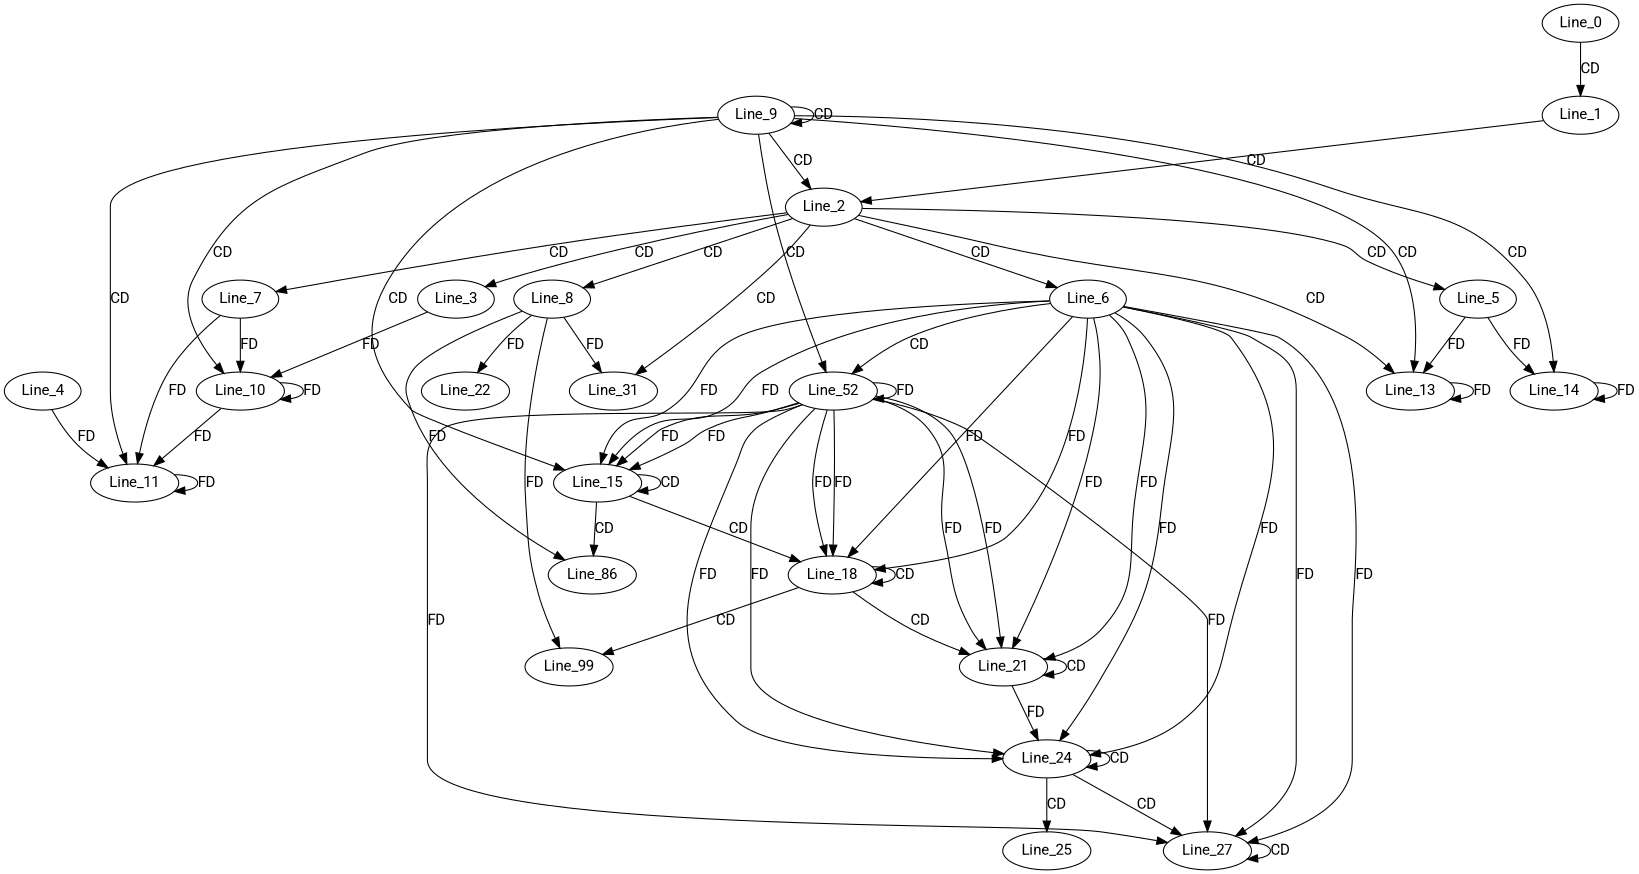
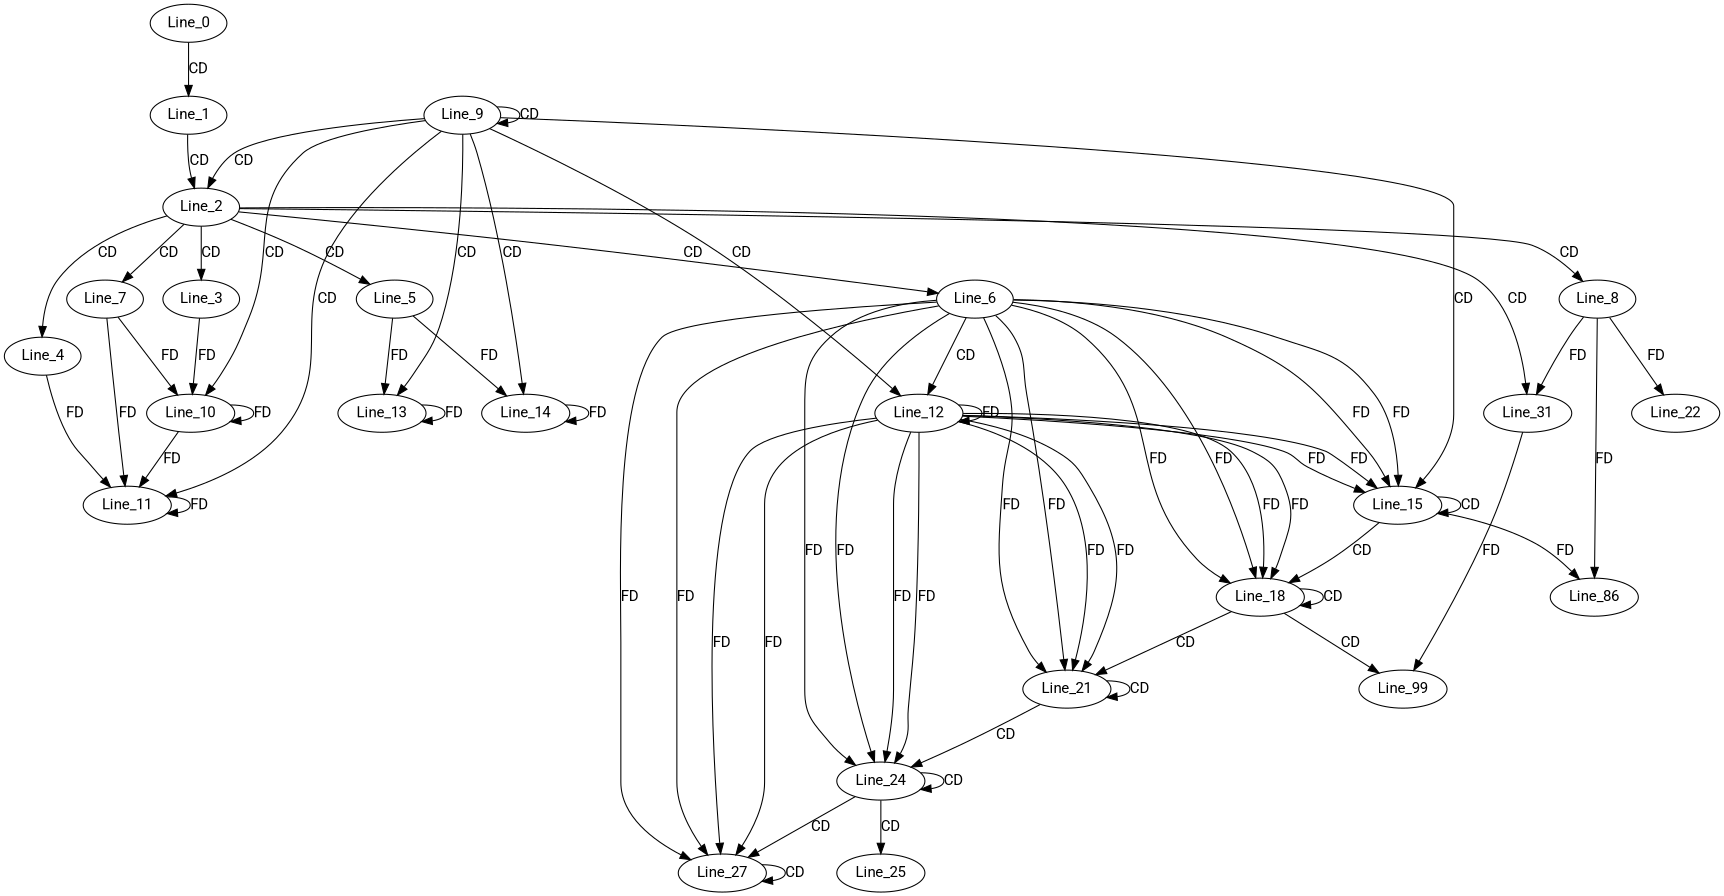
(1130, 270) -> (86, 253)
(833, 391) -> (919, 413)
(525, 479) -> (1479, 550)
(604, 529) -> (1565, 551)
(1036, 713) -> (1006, 735)
